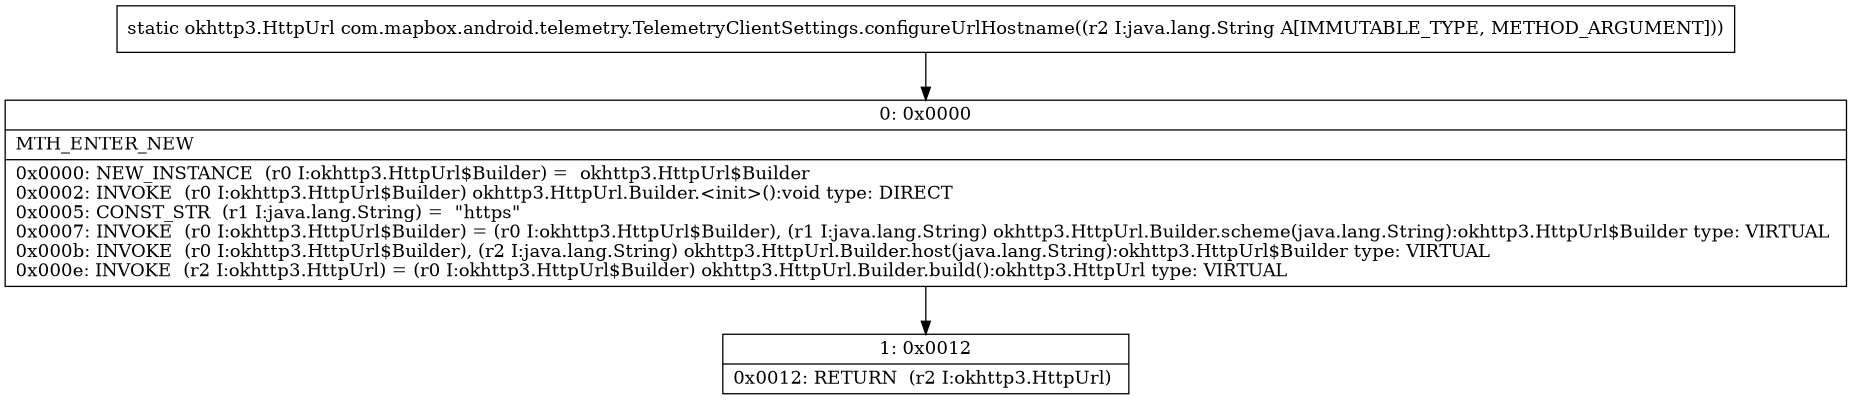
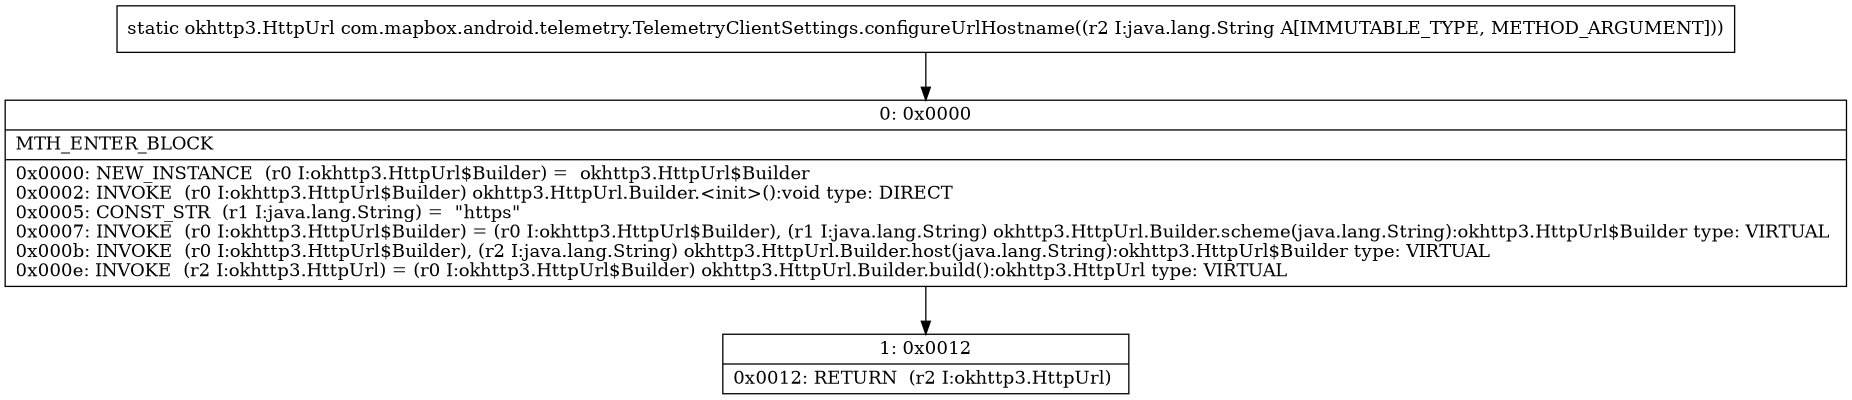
(105, 144) -> (115, 144)
